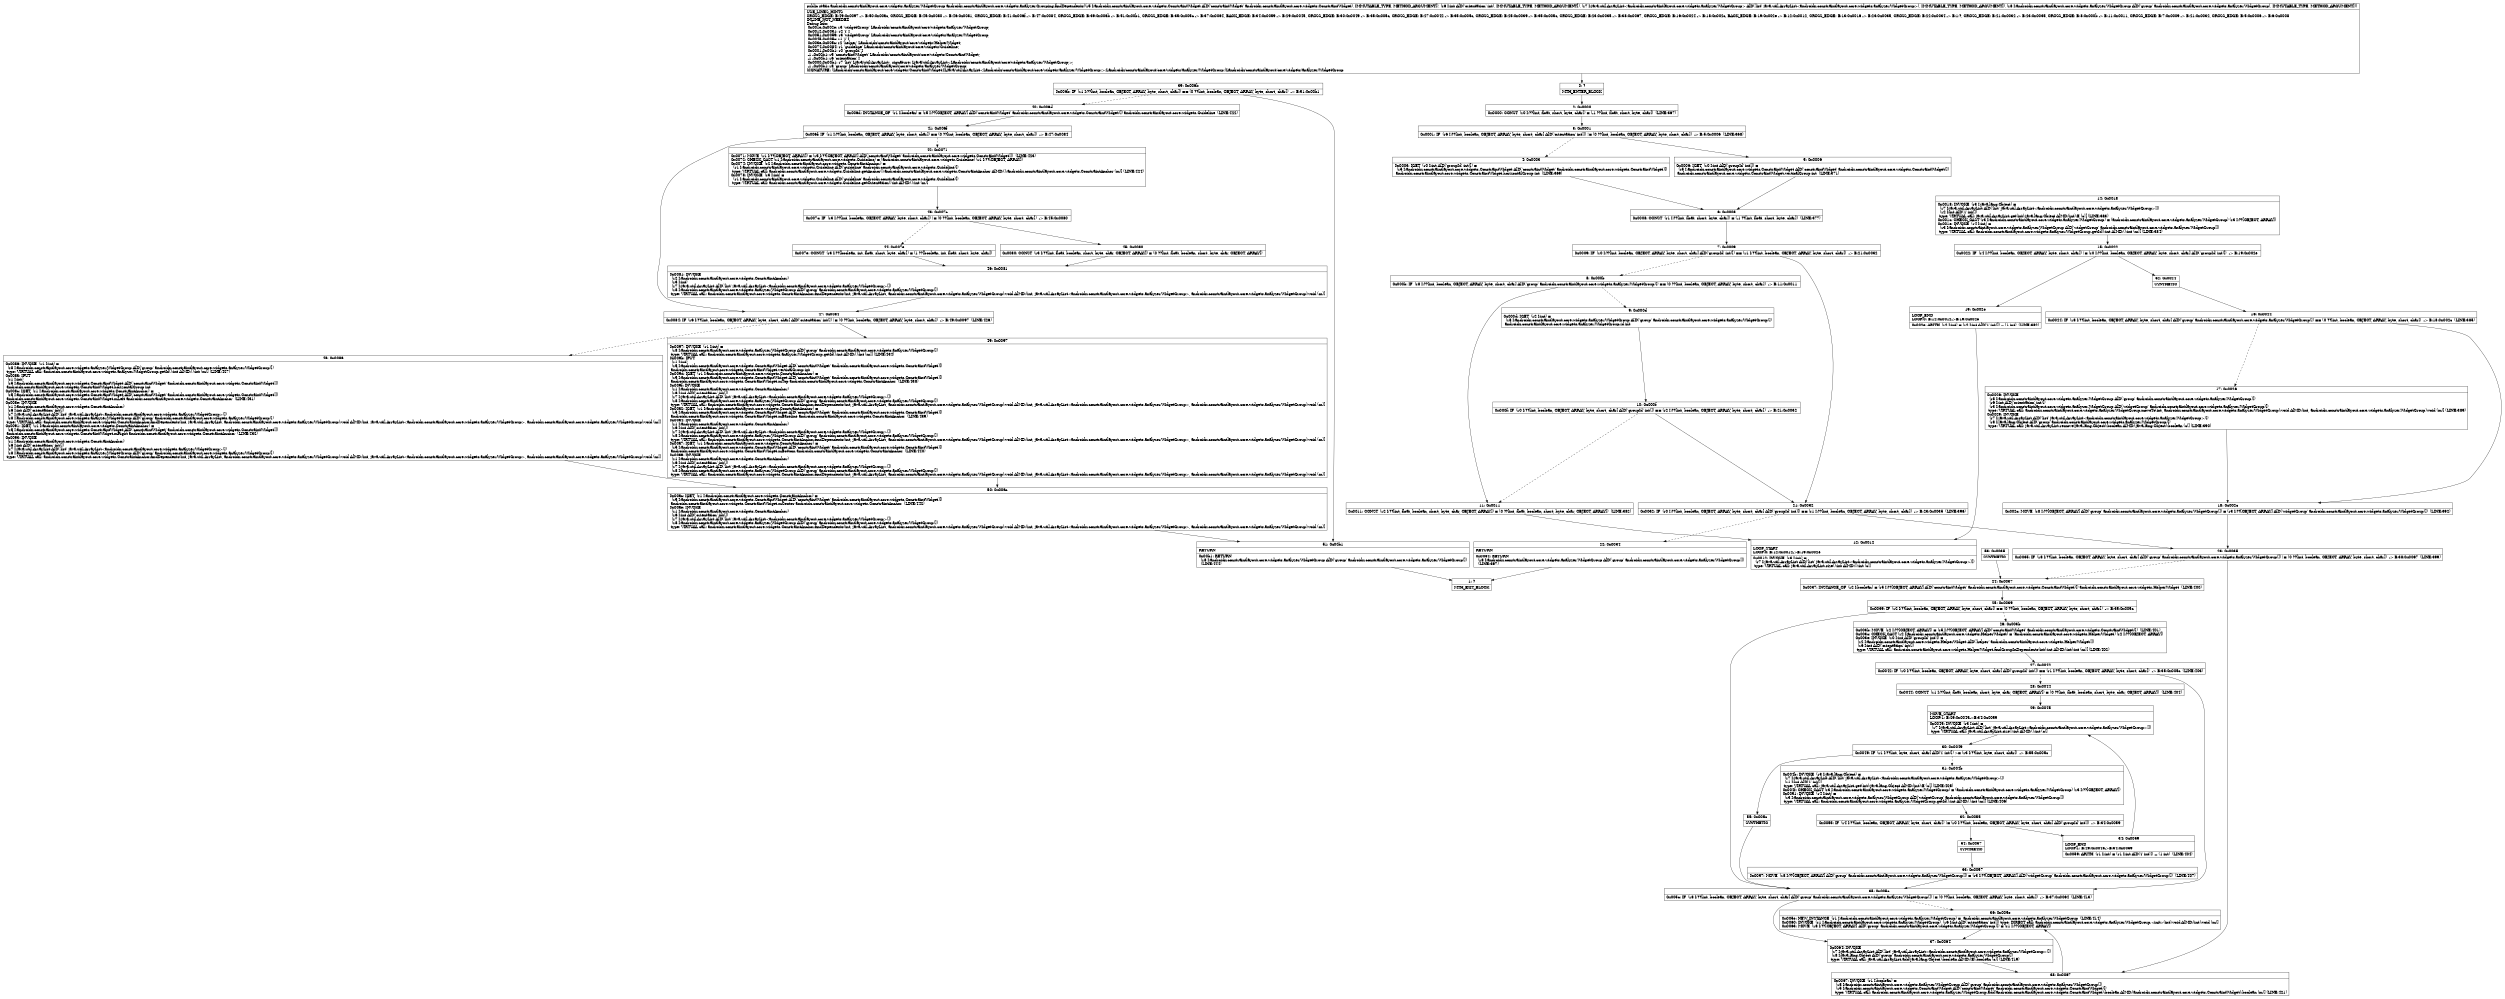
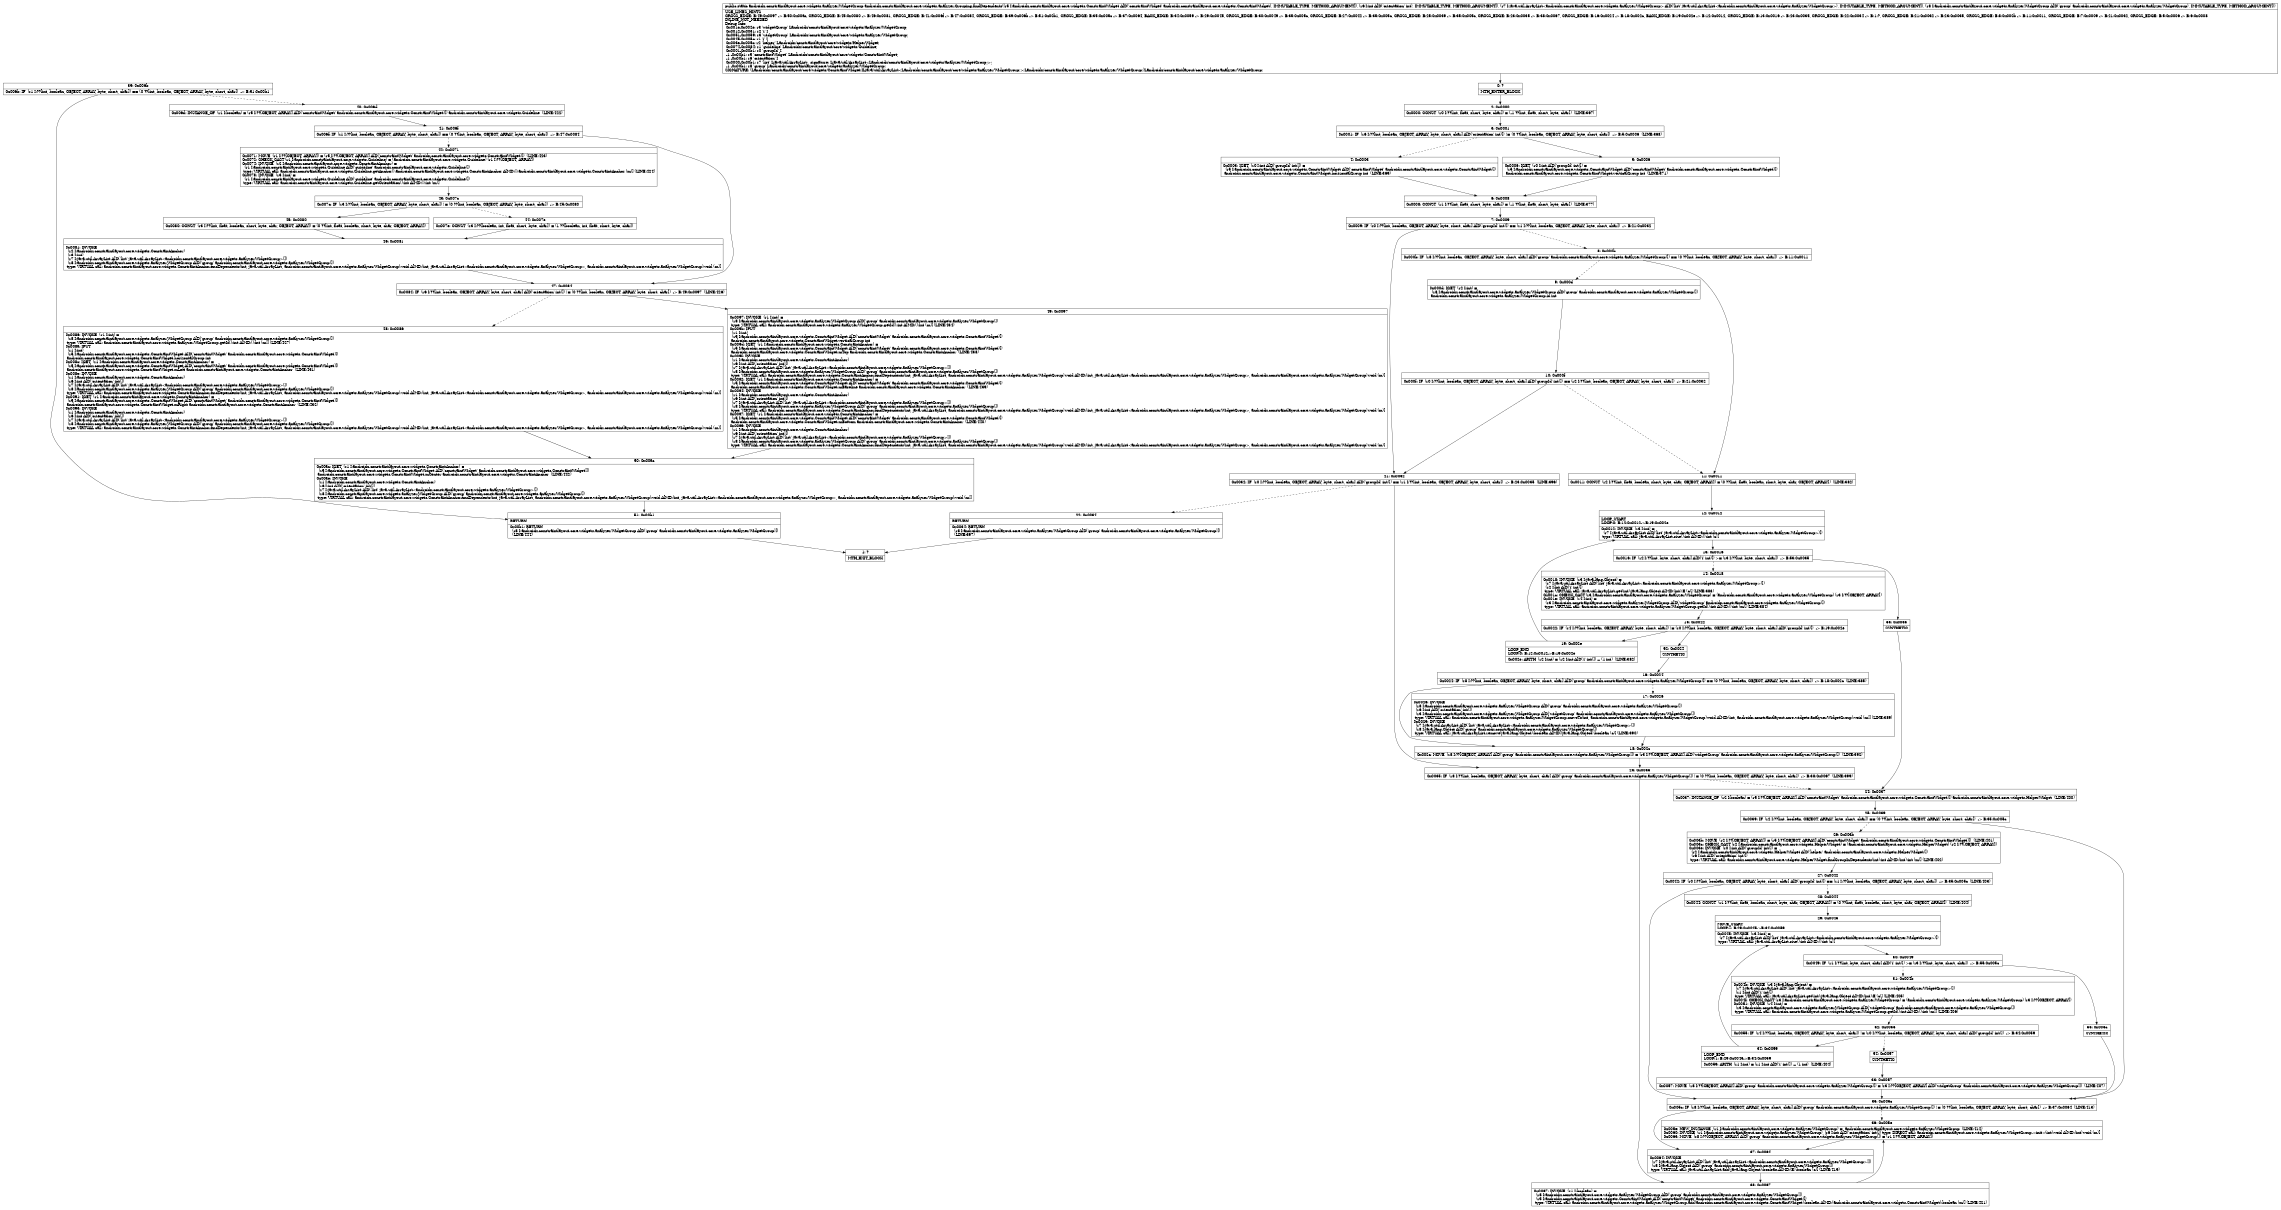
none -> (1713, 556)
(1971, 832) -> (1884, 1042)
